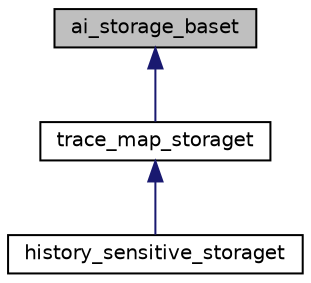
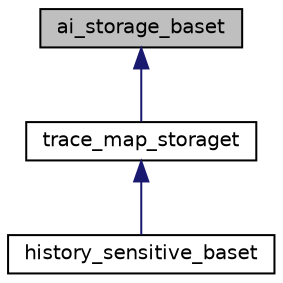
(155, 254) -> (141, 254)
